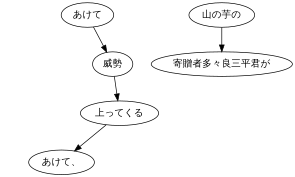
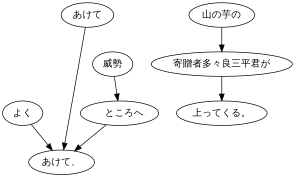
(98, 37) -> (75, 85)
none -> (23, 113)
(120, 113) -> (120, 113)
none -> (222, 113)
